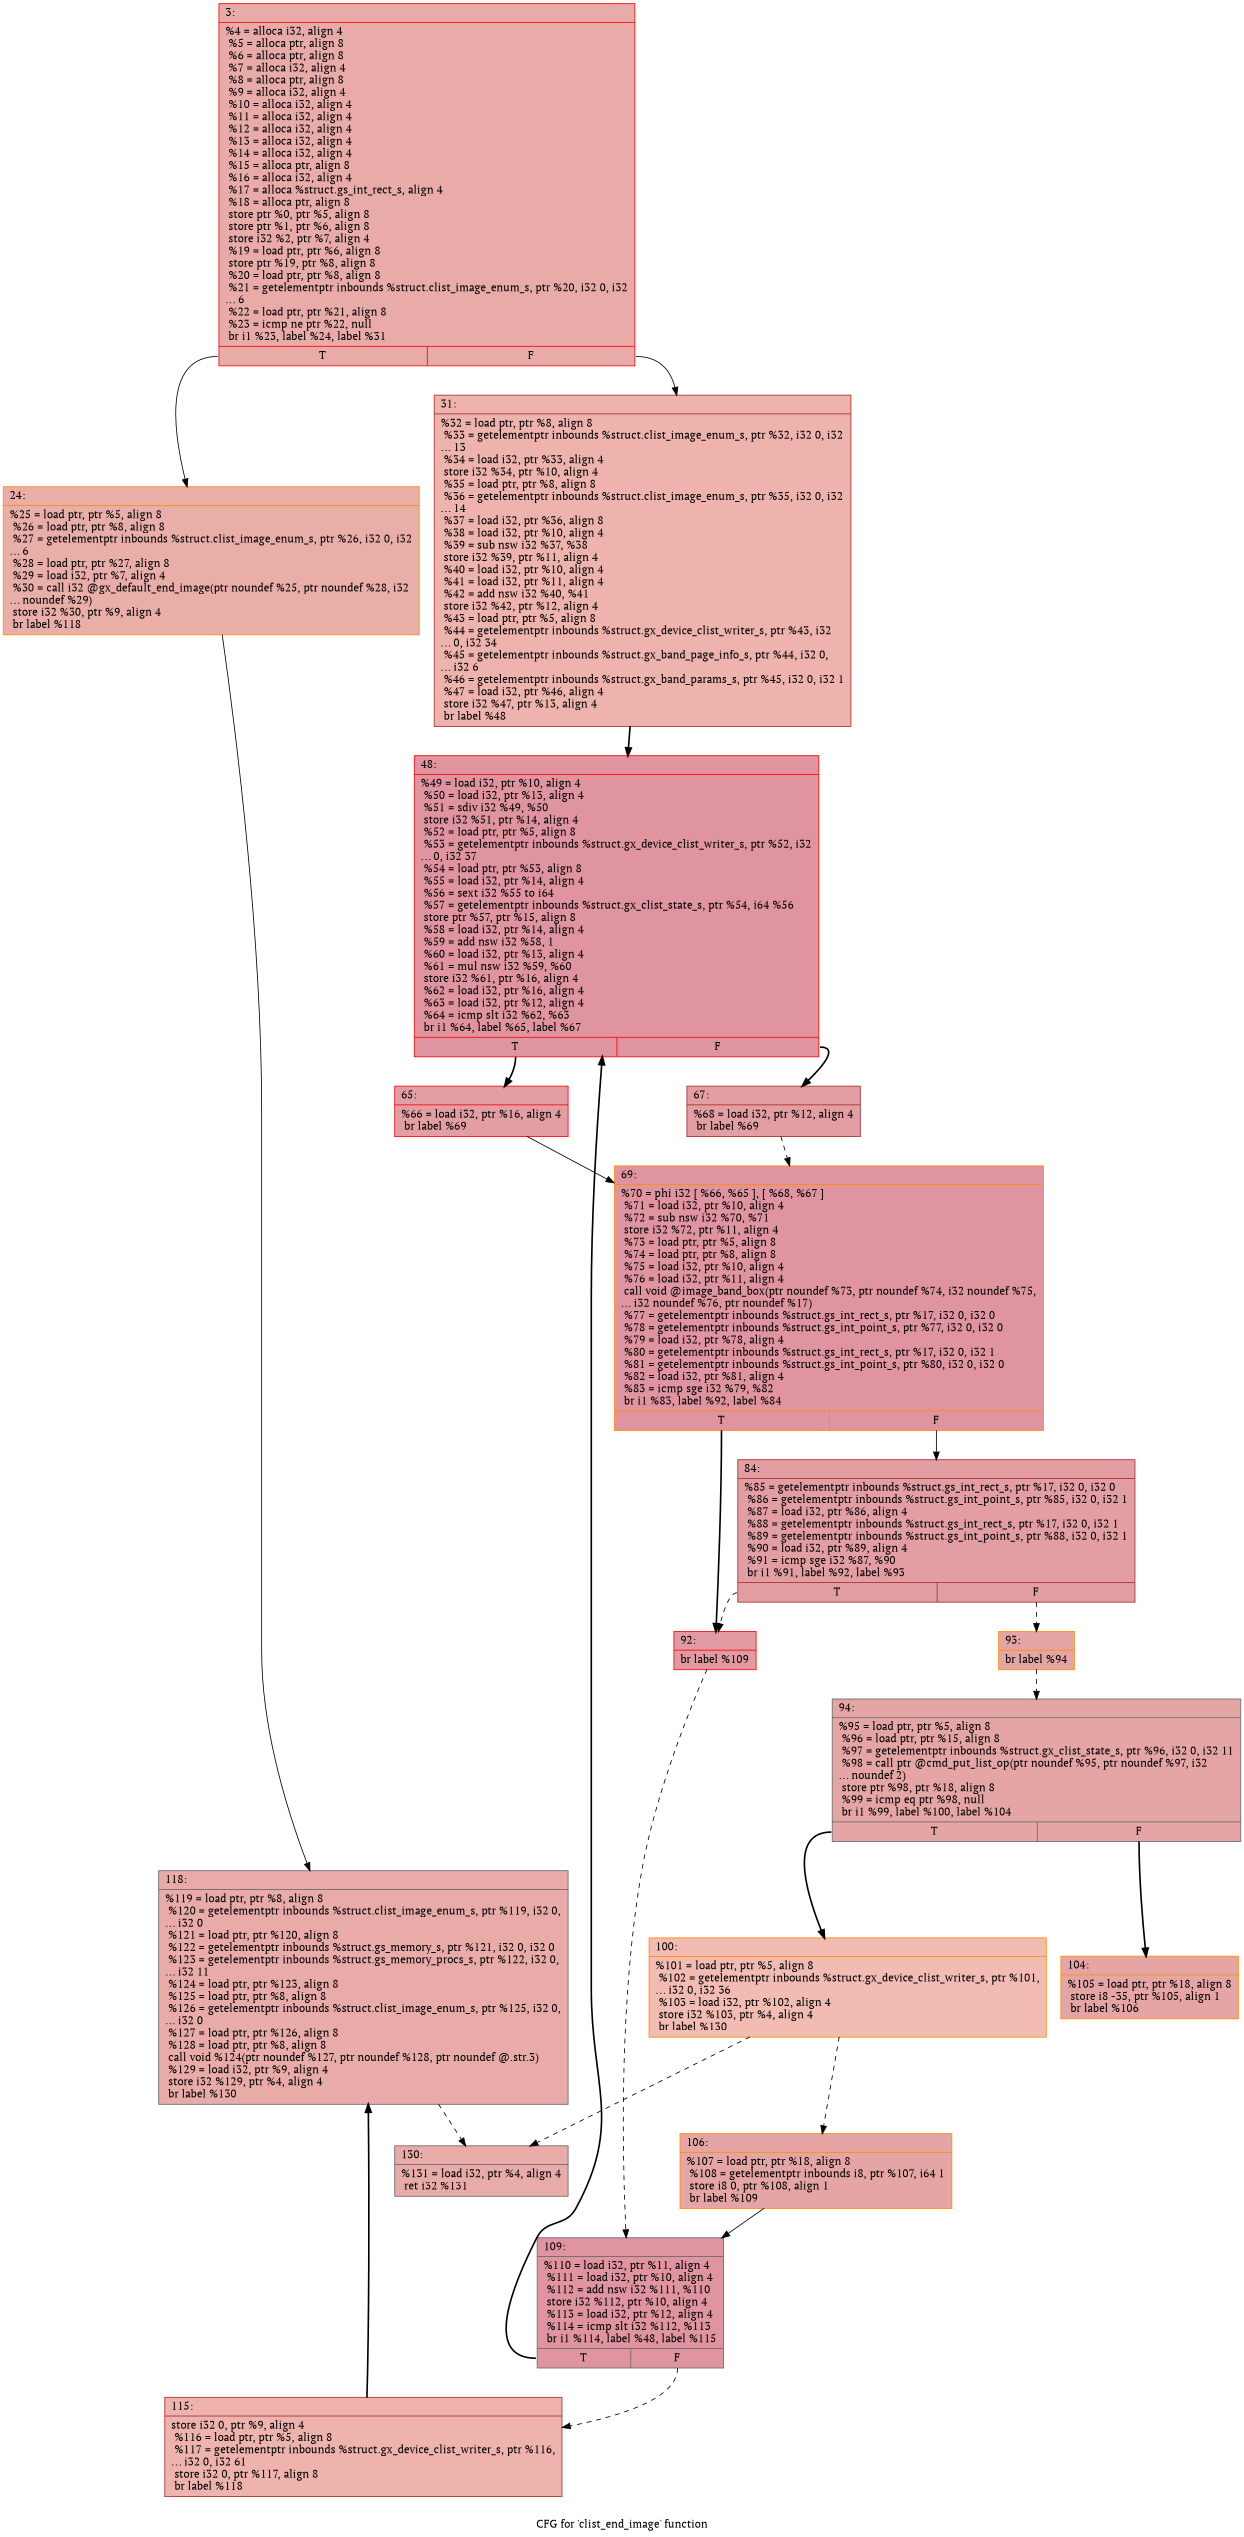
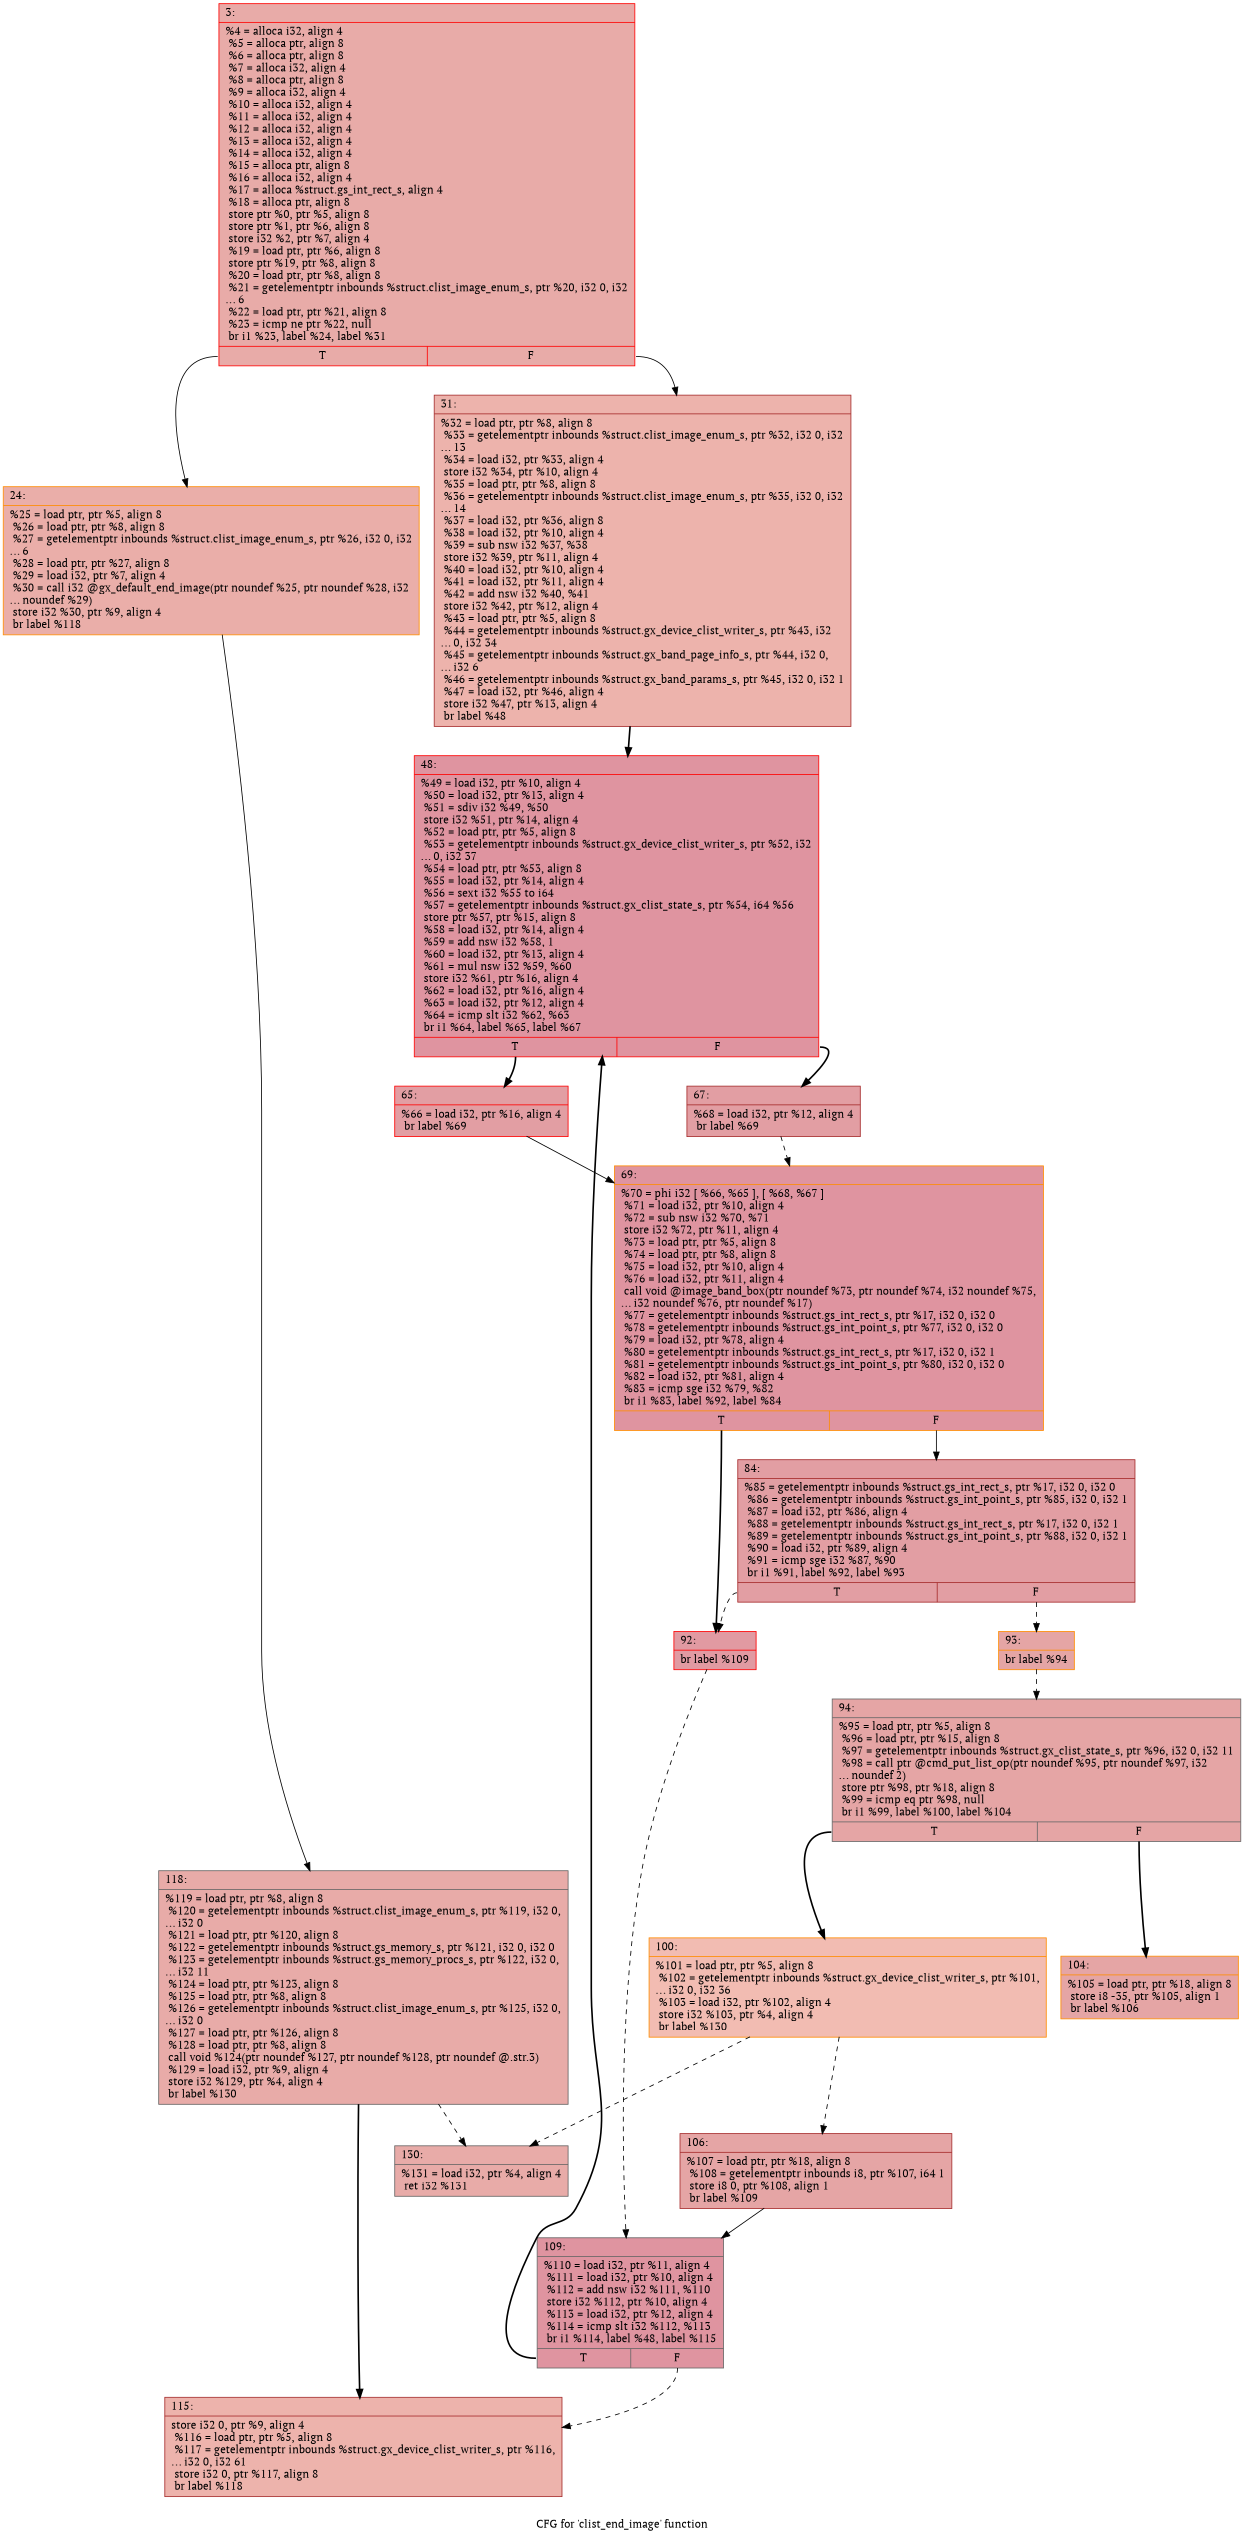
(816, 2171) -> (816, 2171)
(369, 2255) -> (358, 2247)
